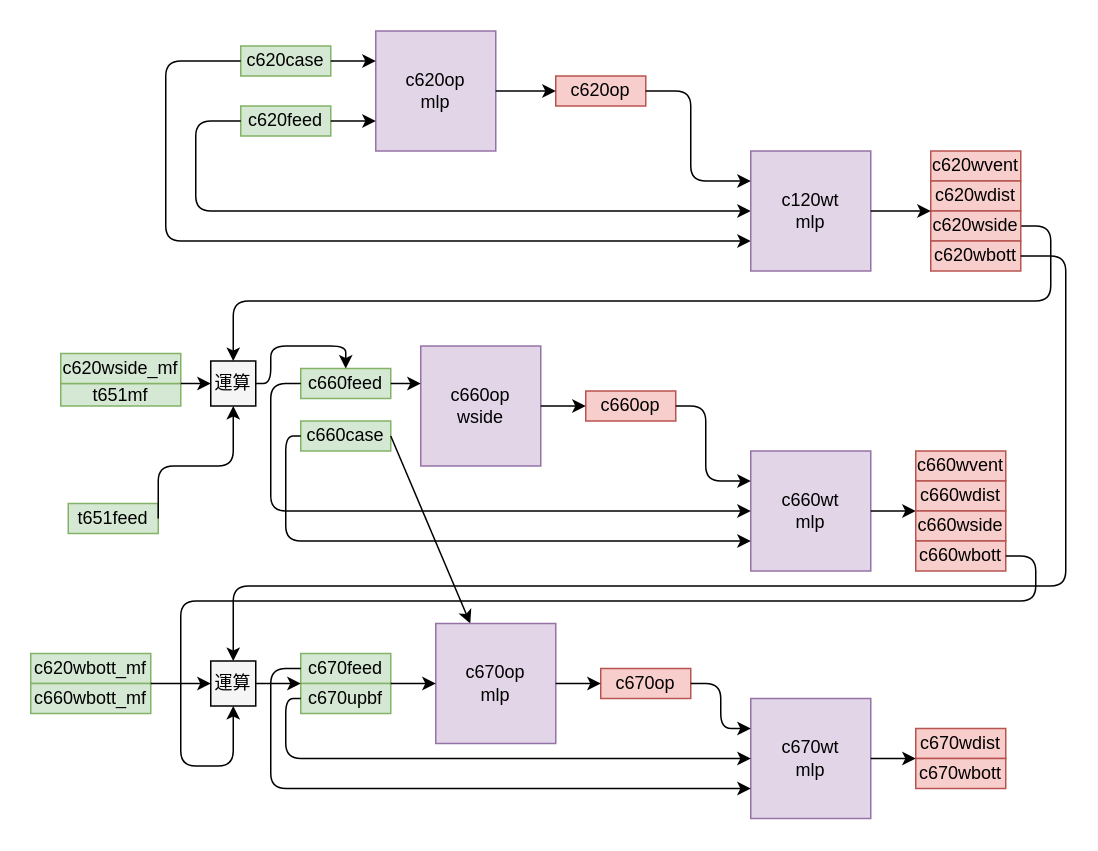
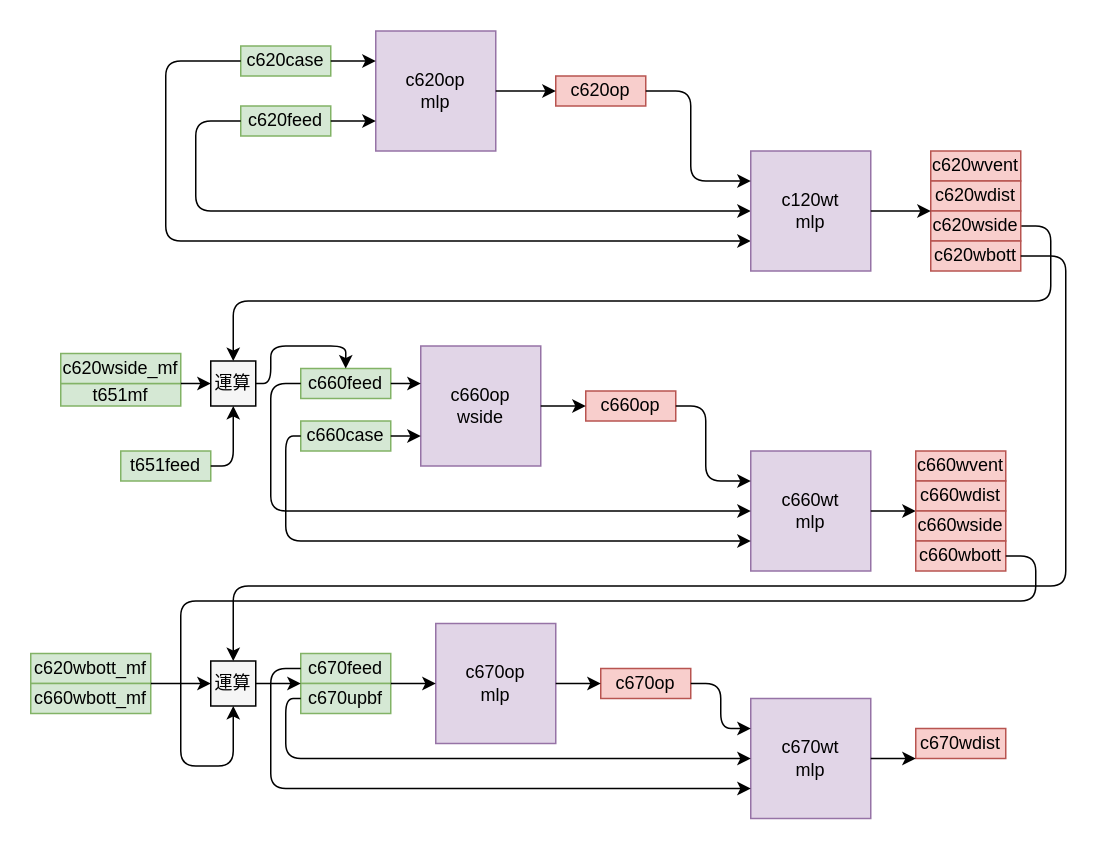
(113, 518) -> (166, 466)
(429, 525) -> (401, 436)
(961, 773) -> none
